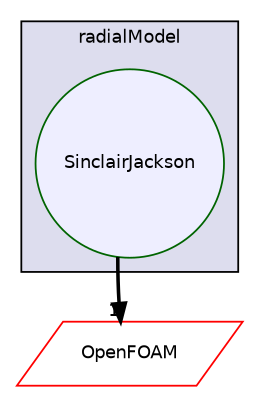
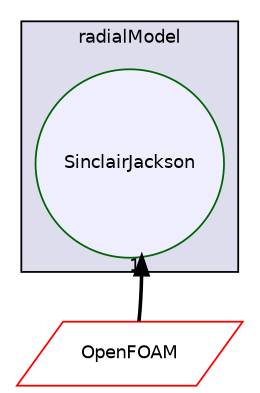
(118, 284) -> (141, 298)
